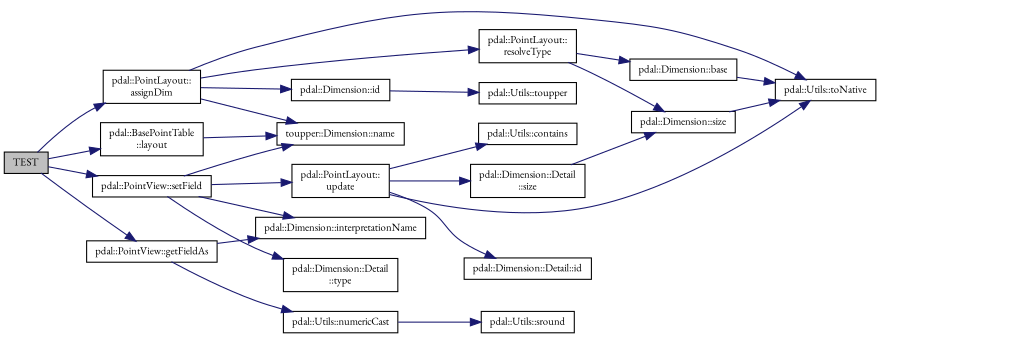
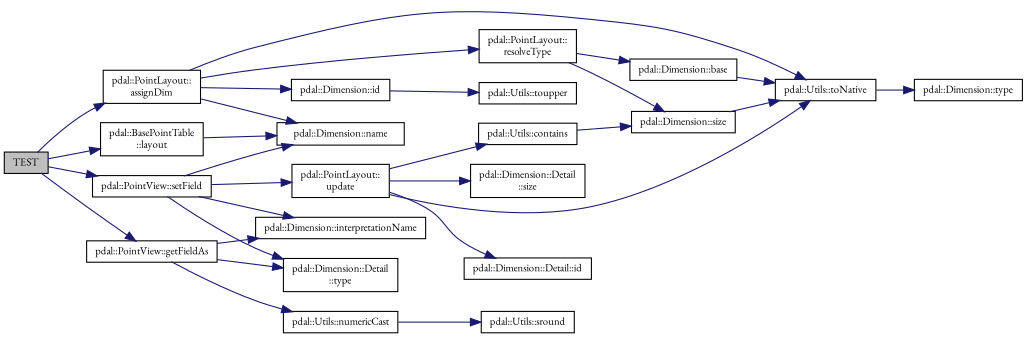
none -> (968, 90)
(341, 134) -> (341, 134)
(608, 151) -> (599, 129)
none -> (245, 263)
